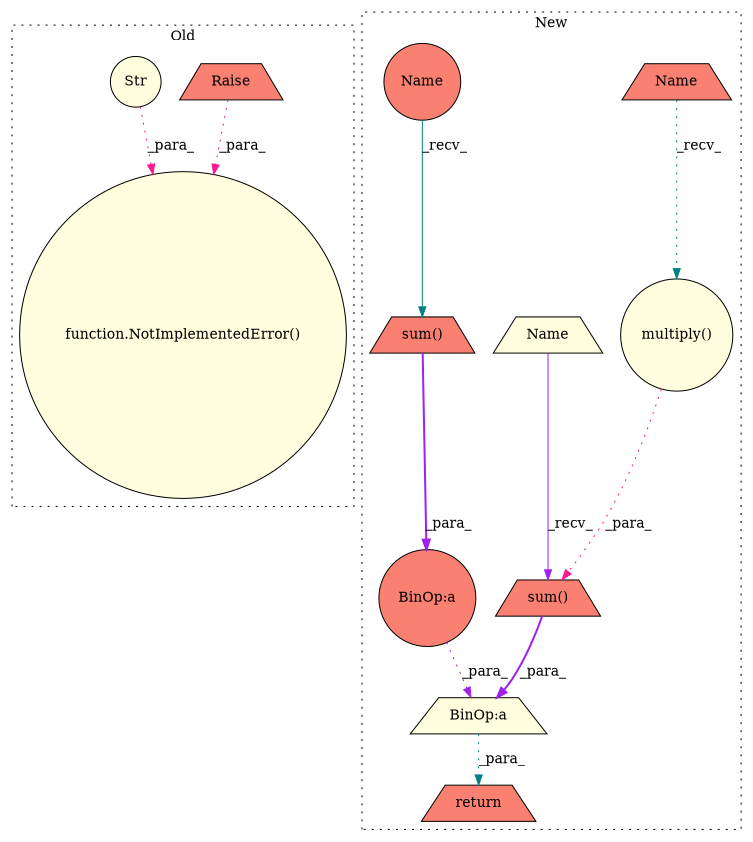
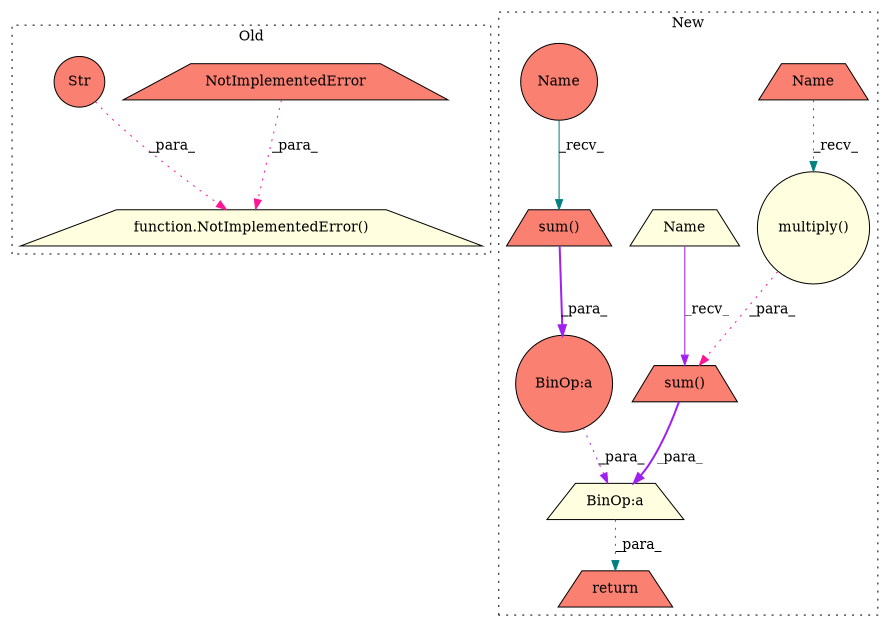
(136, 82) -> (79, 82)
(231, 82) -> (286, 82)
(183, 335) -> (251, 228)
